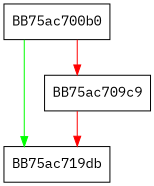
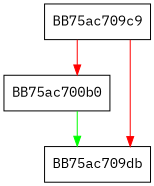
(77, 52) -> (77, 52)
(57, 164) -> (98, 164)
